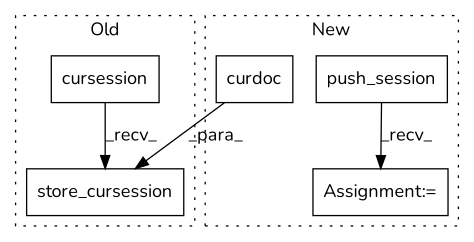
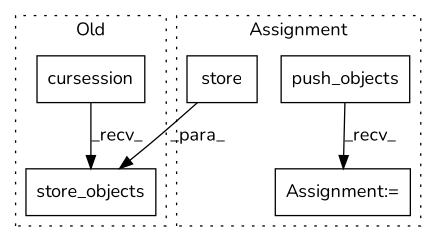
(332, 31) -> (299, 31)
(255, 79) -> (222, 79)
(382, 79) -> (345, 79)
(105, 192) -> (91, 192)
